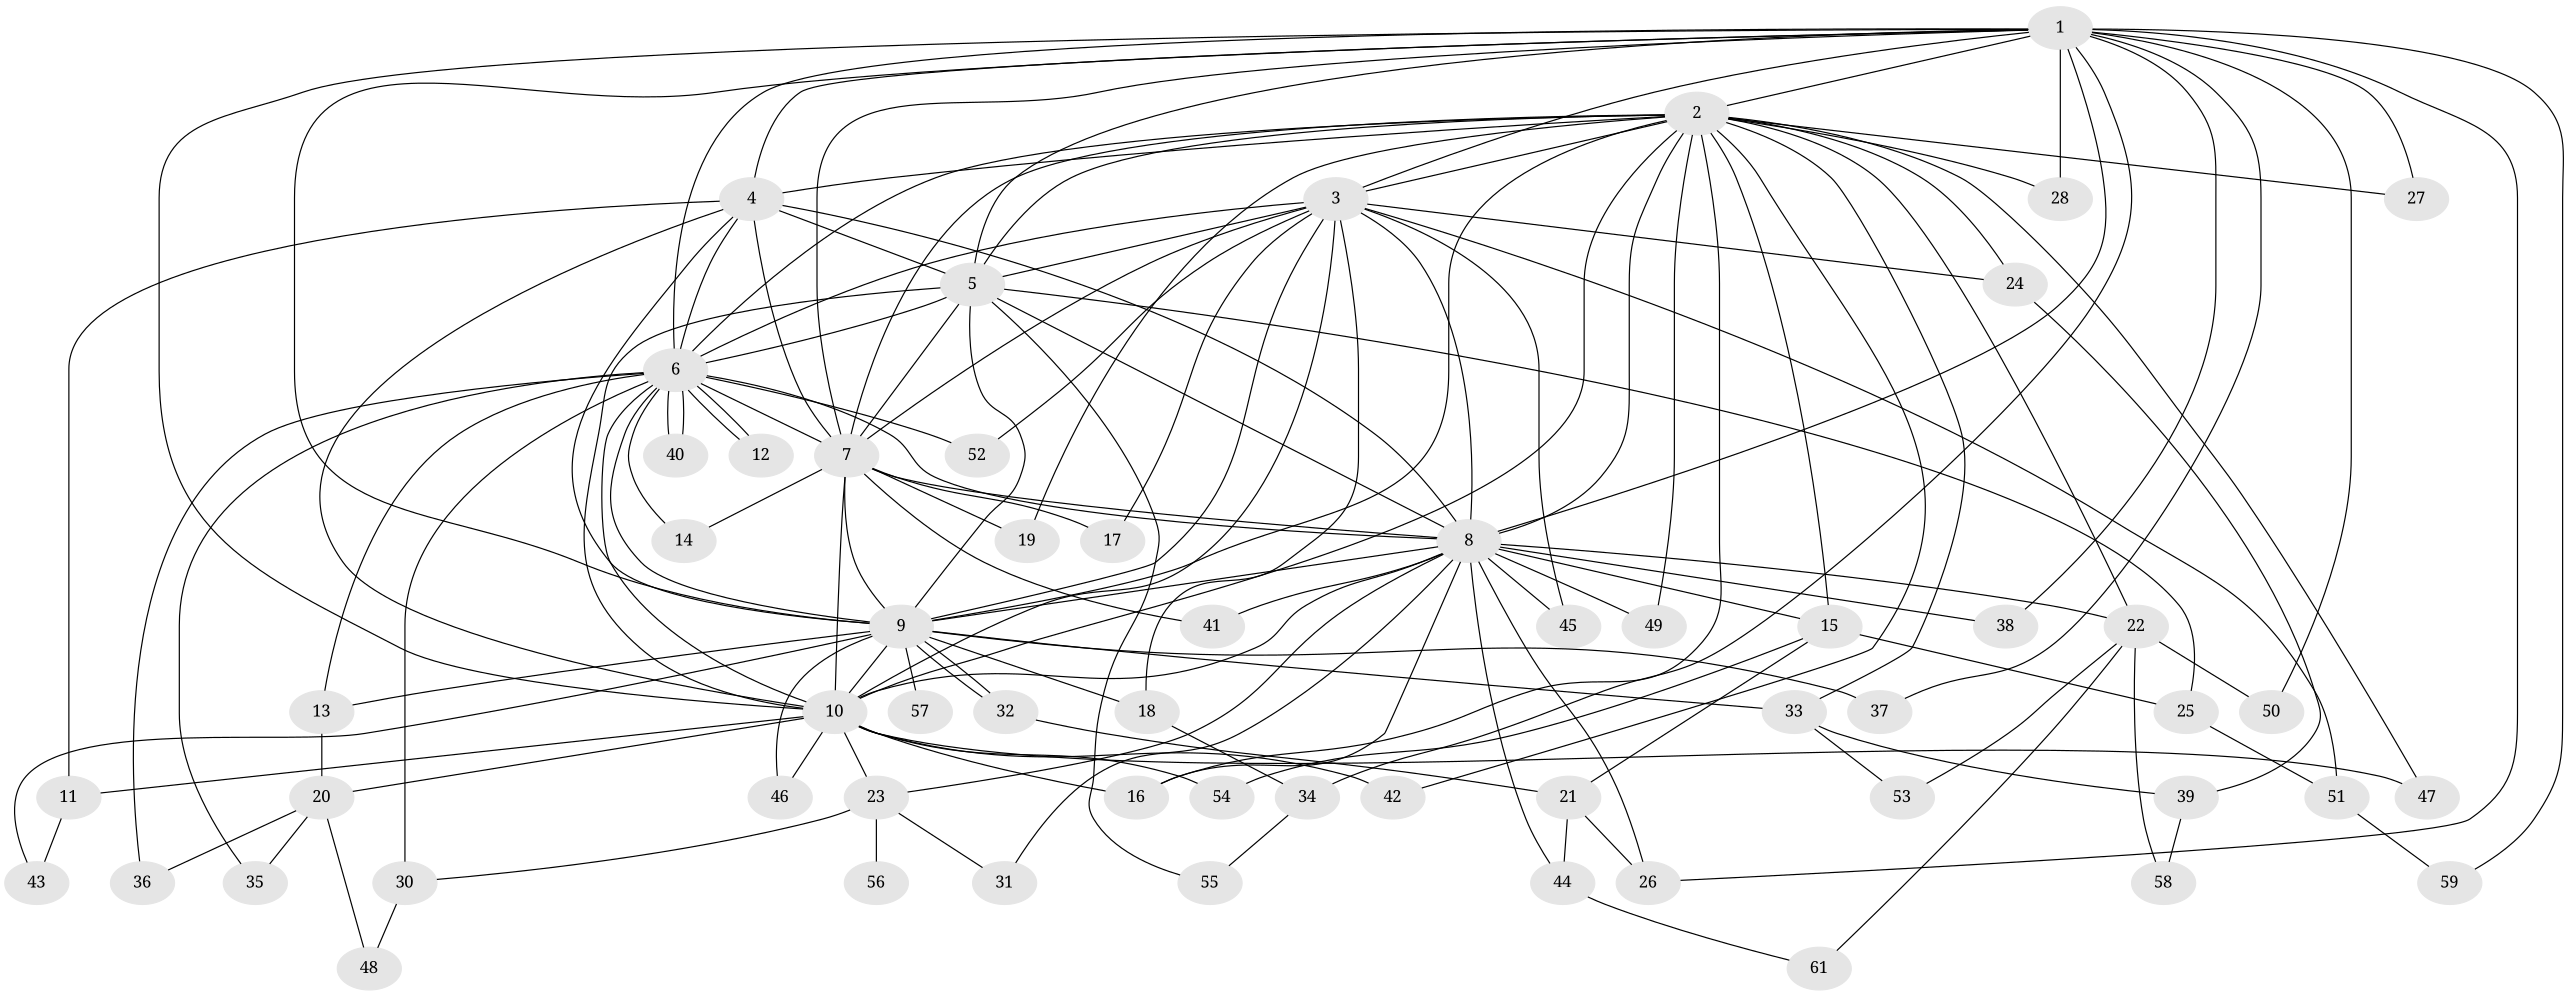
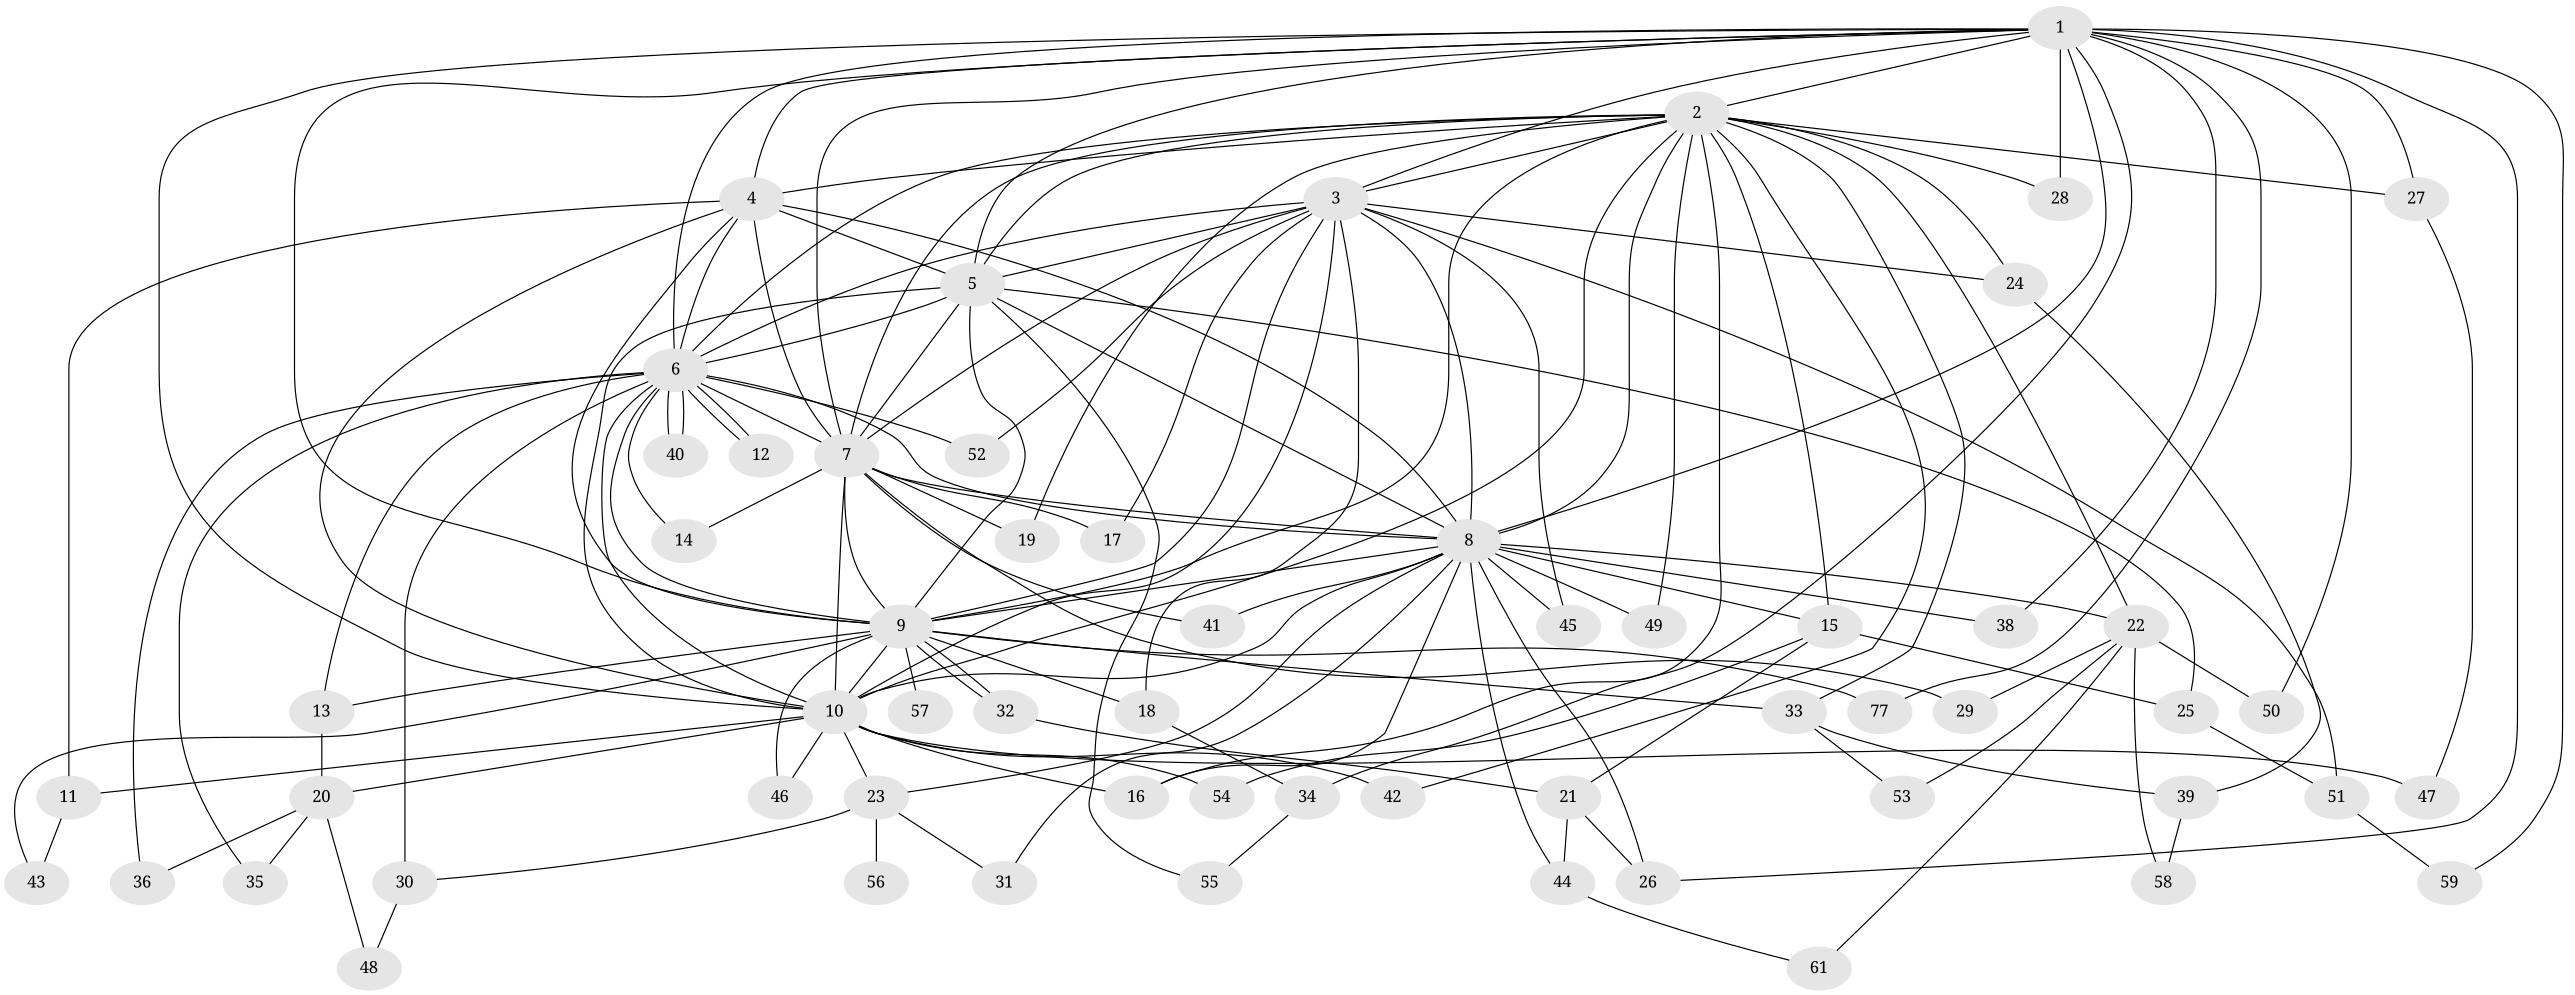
(2142, 361) -> (2472, 497)
(1880, 712) -> (1880, 712)
none -> (1965, 712)
